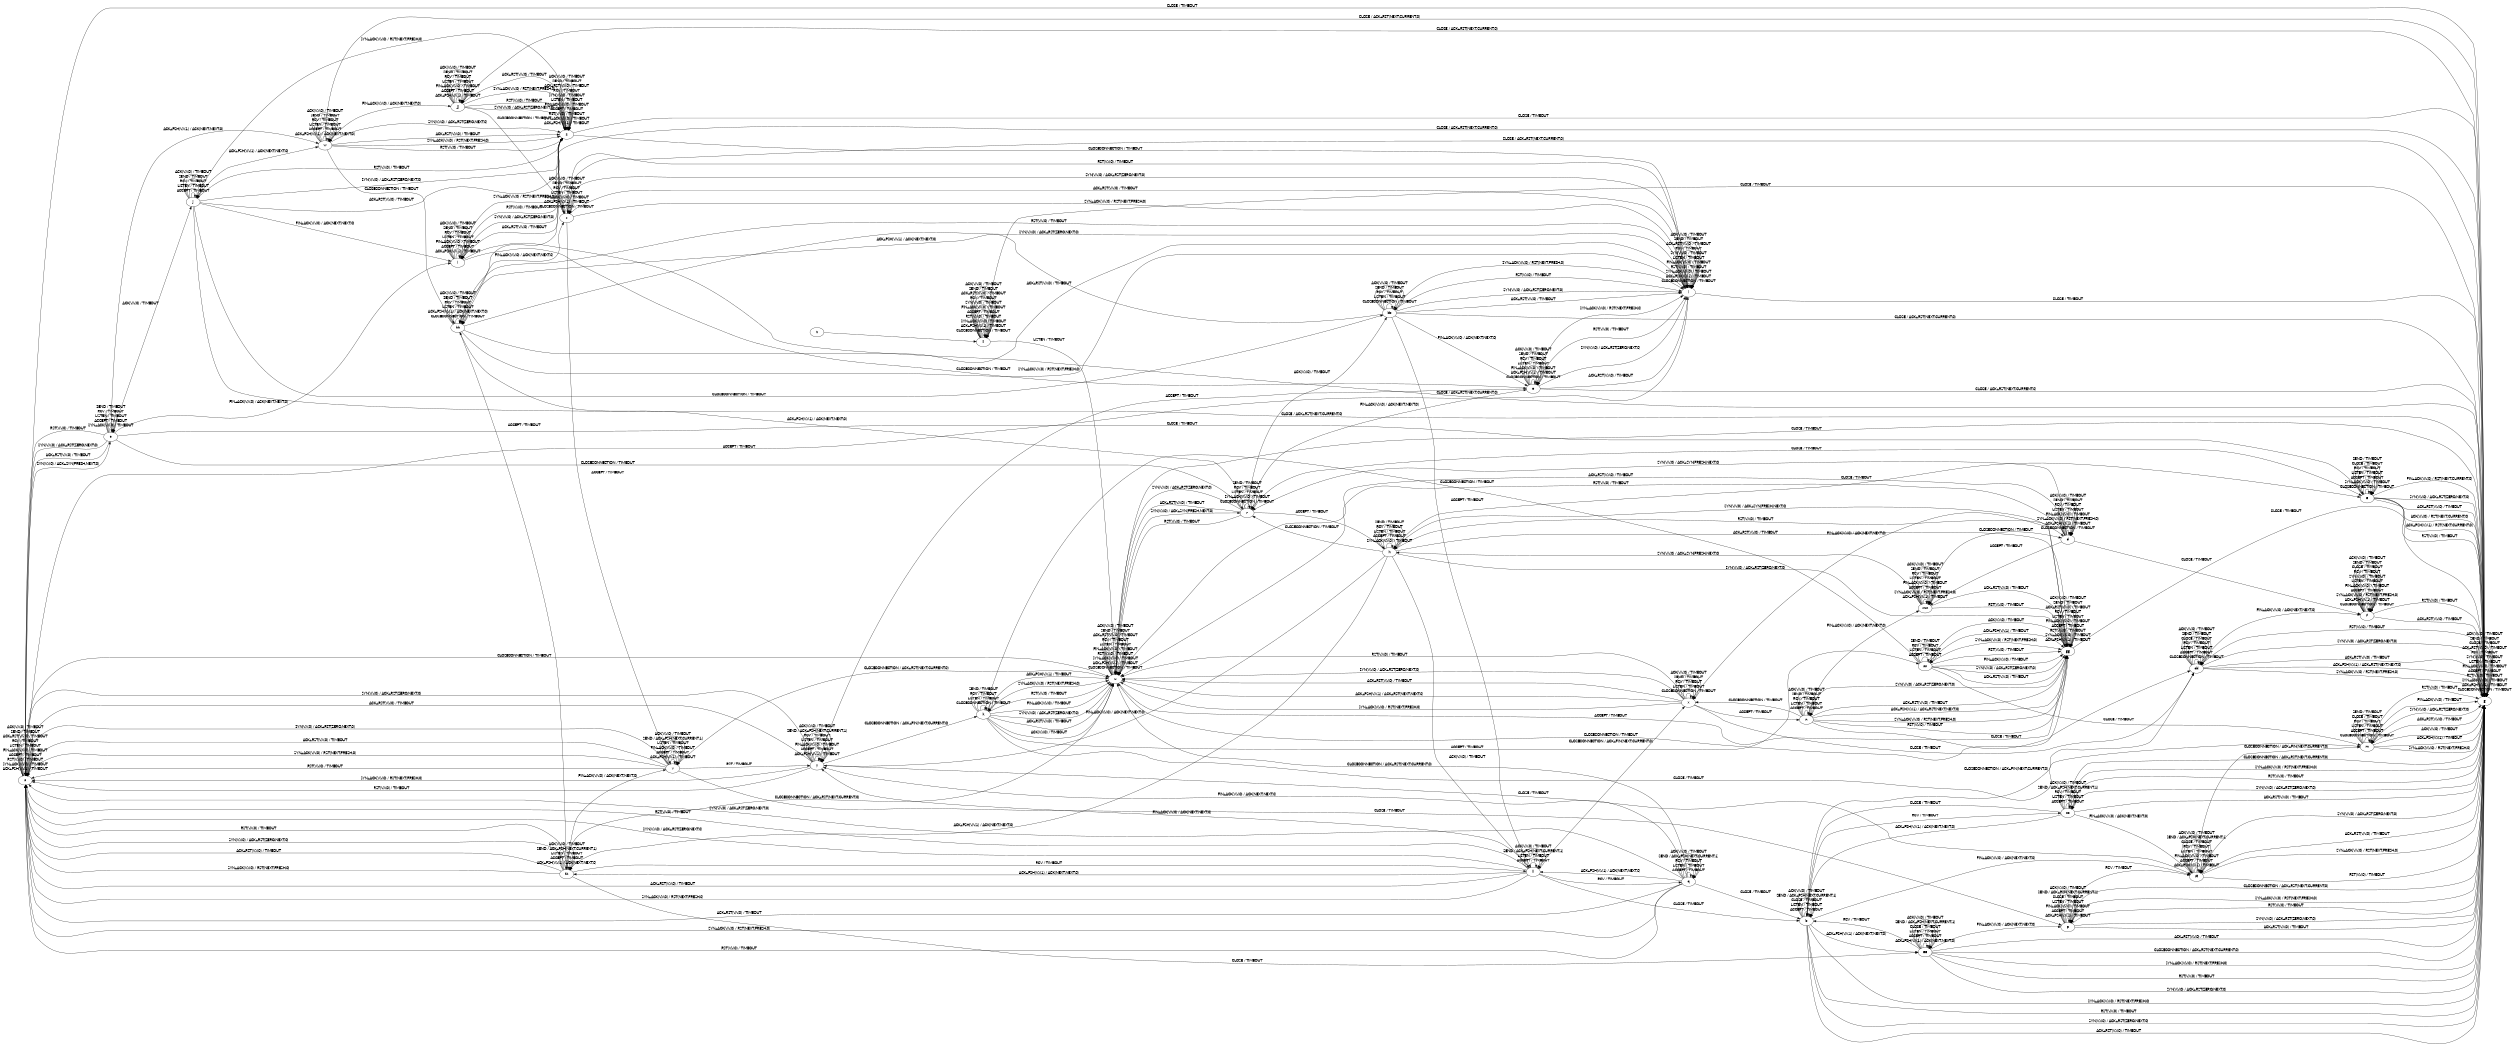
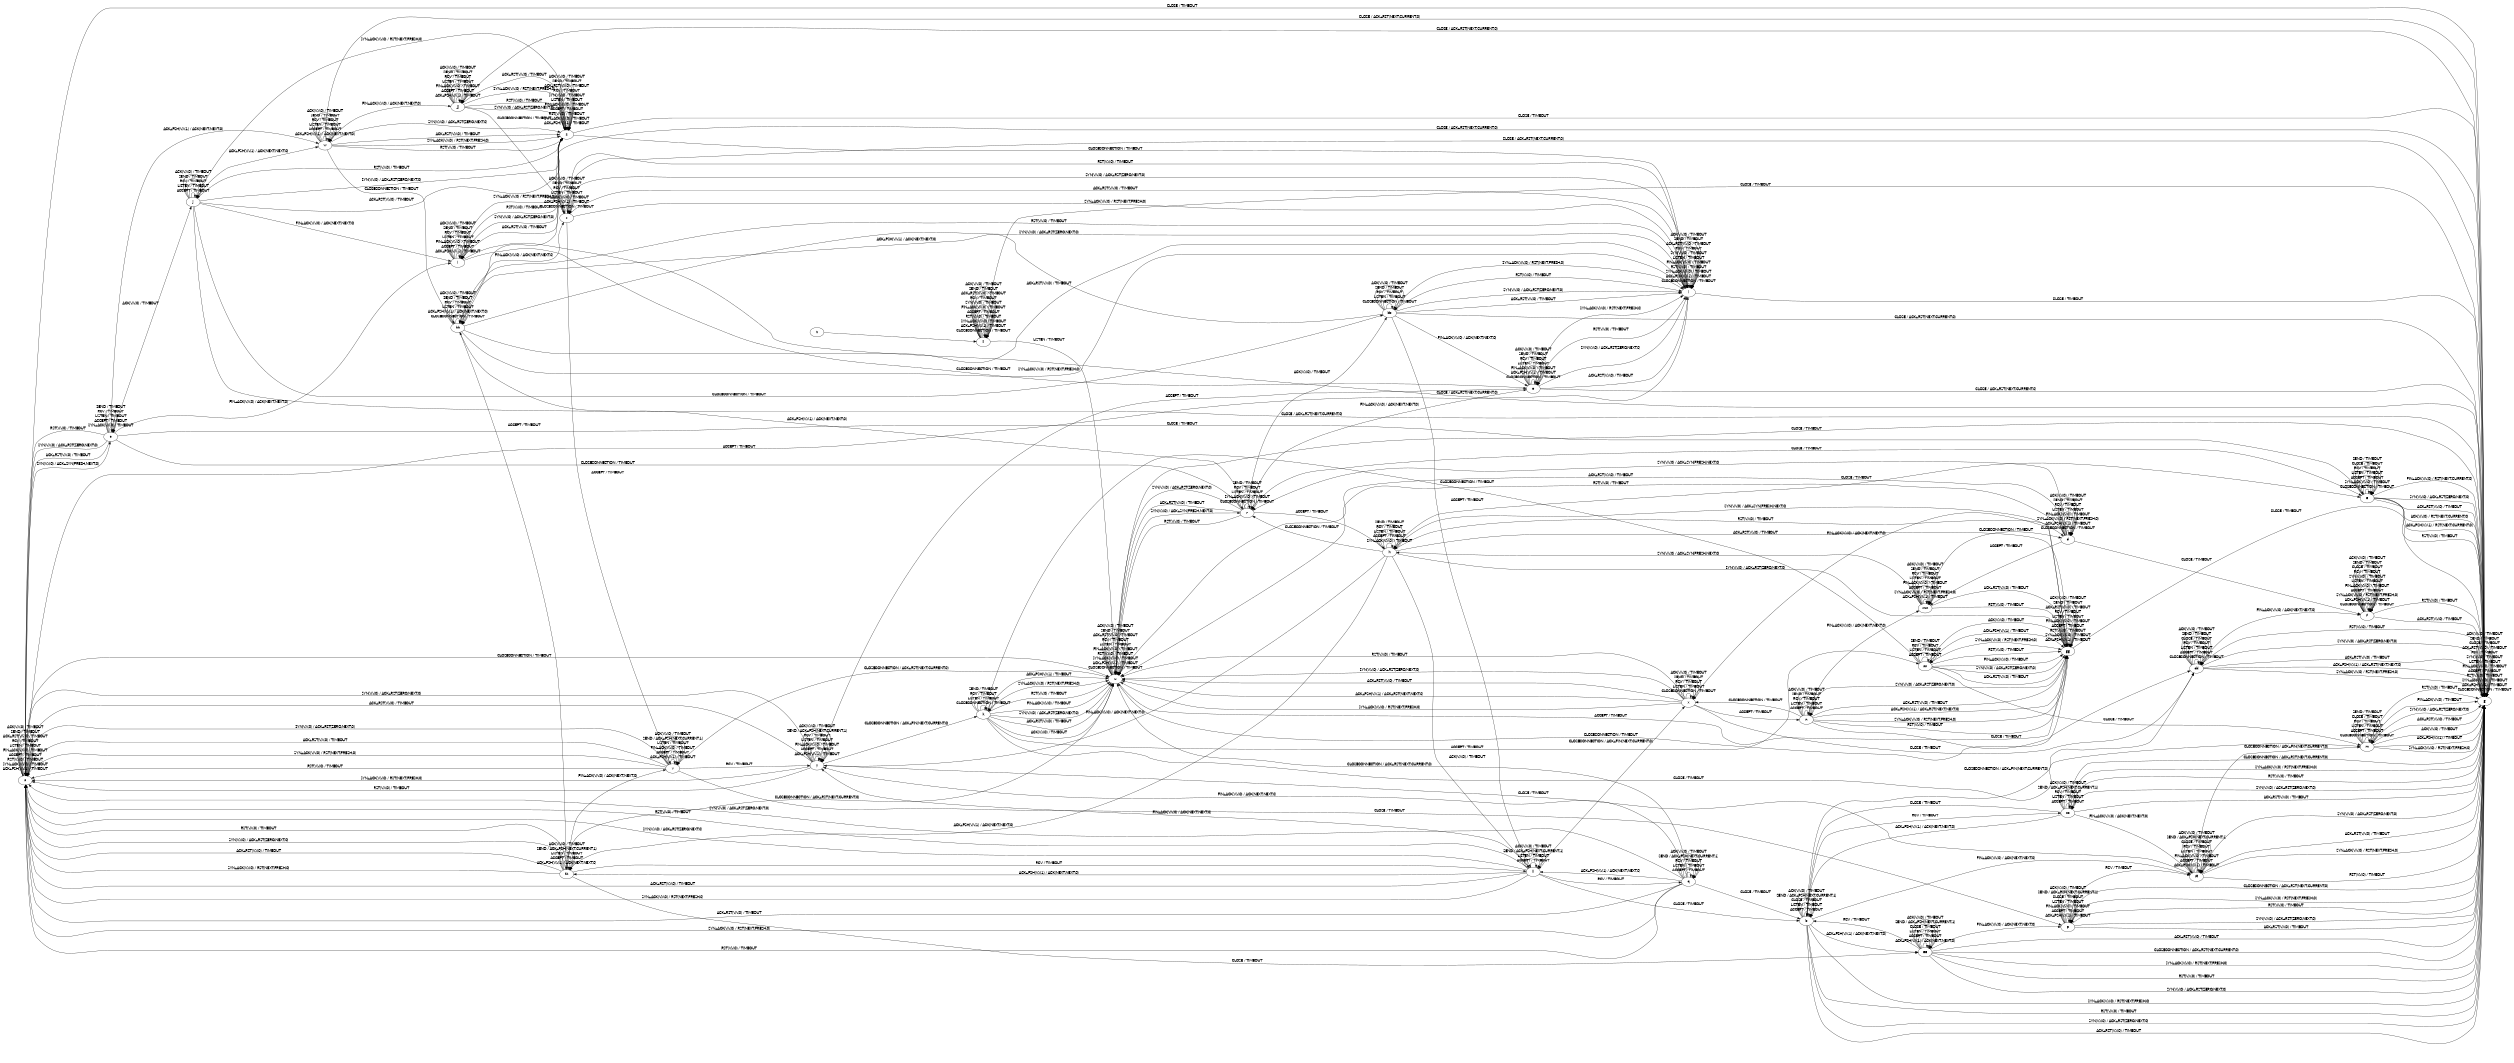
(739, 765) -> (739, 765)
